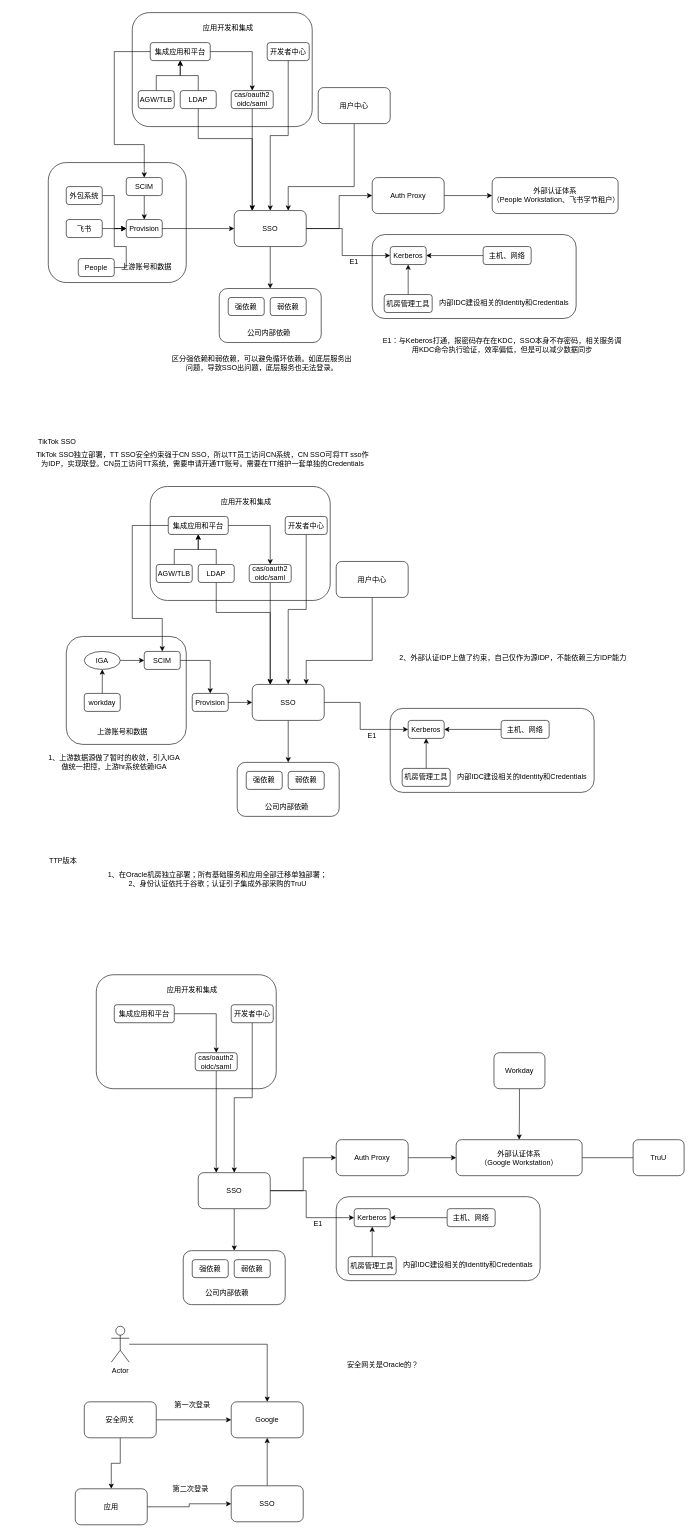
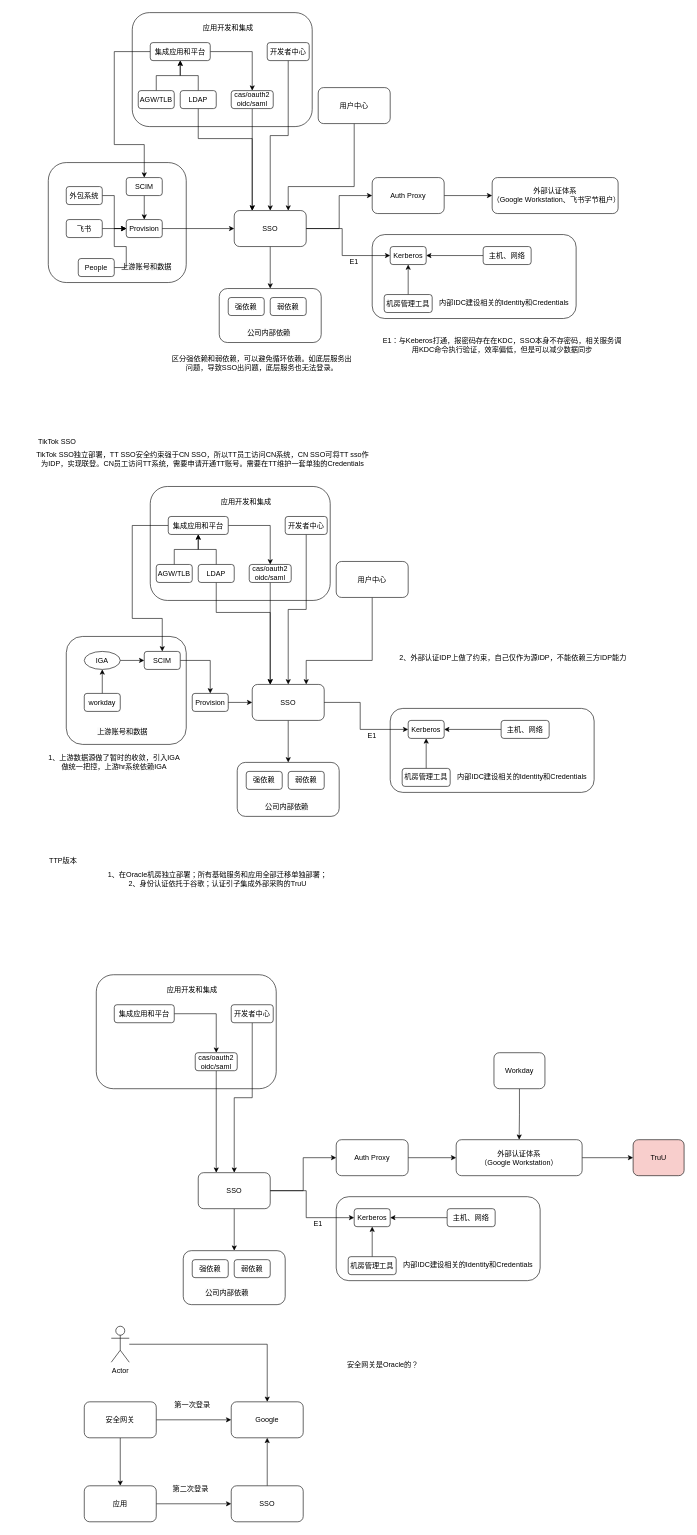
(555, 195) -> (555, 195)
(629, 1158) -> (627, 1158)
(659, 1158) -> (659, 1158)
(111, 1507) -> (120, 1504)
